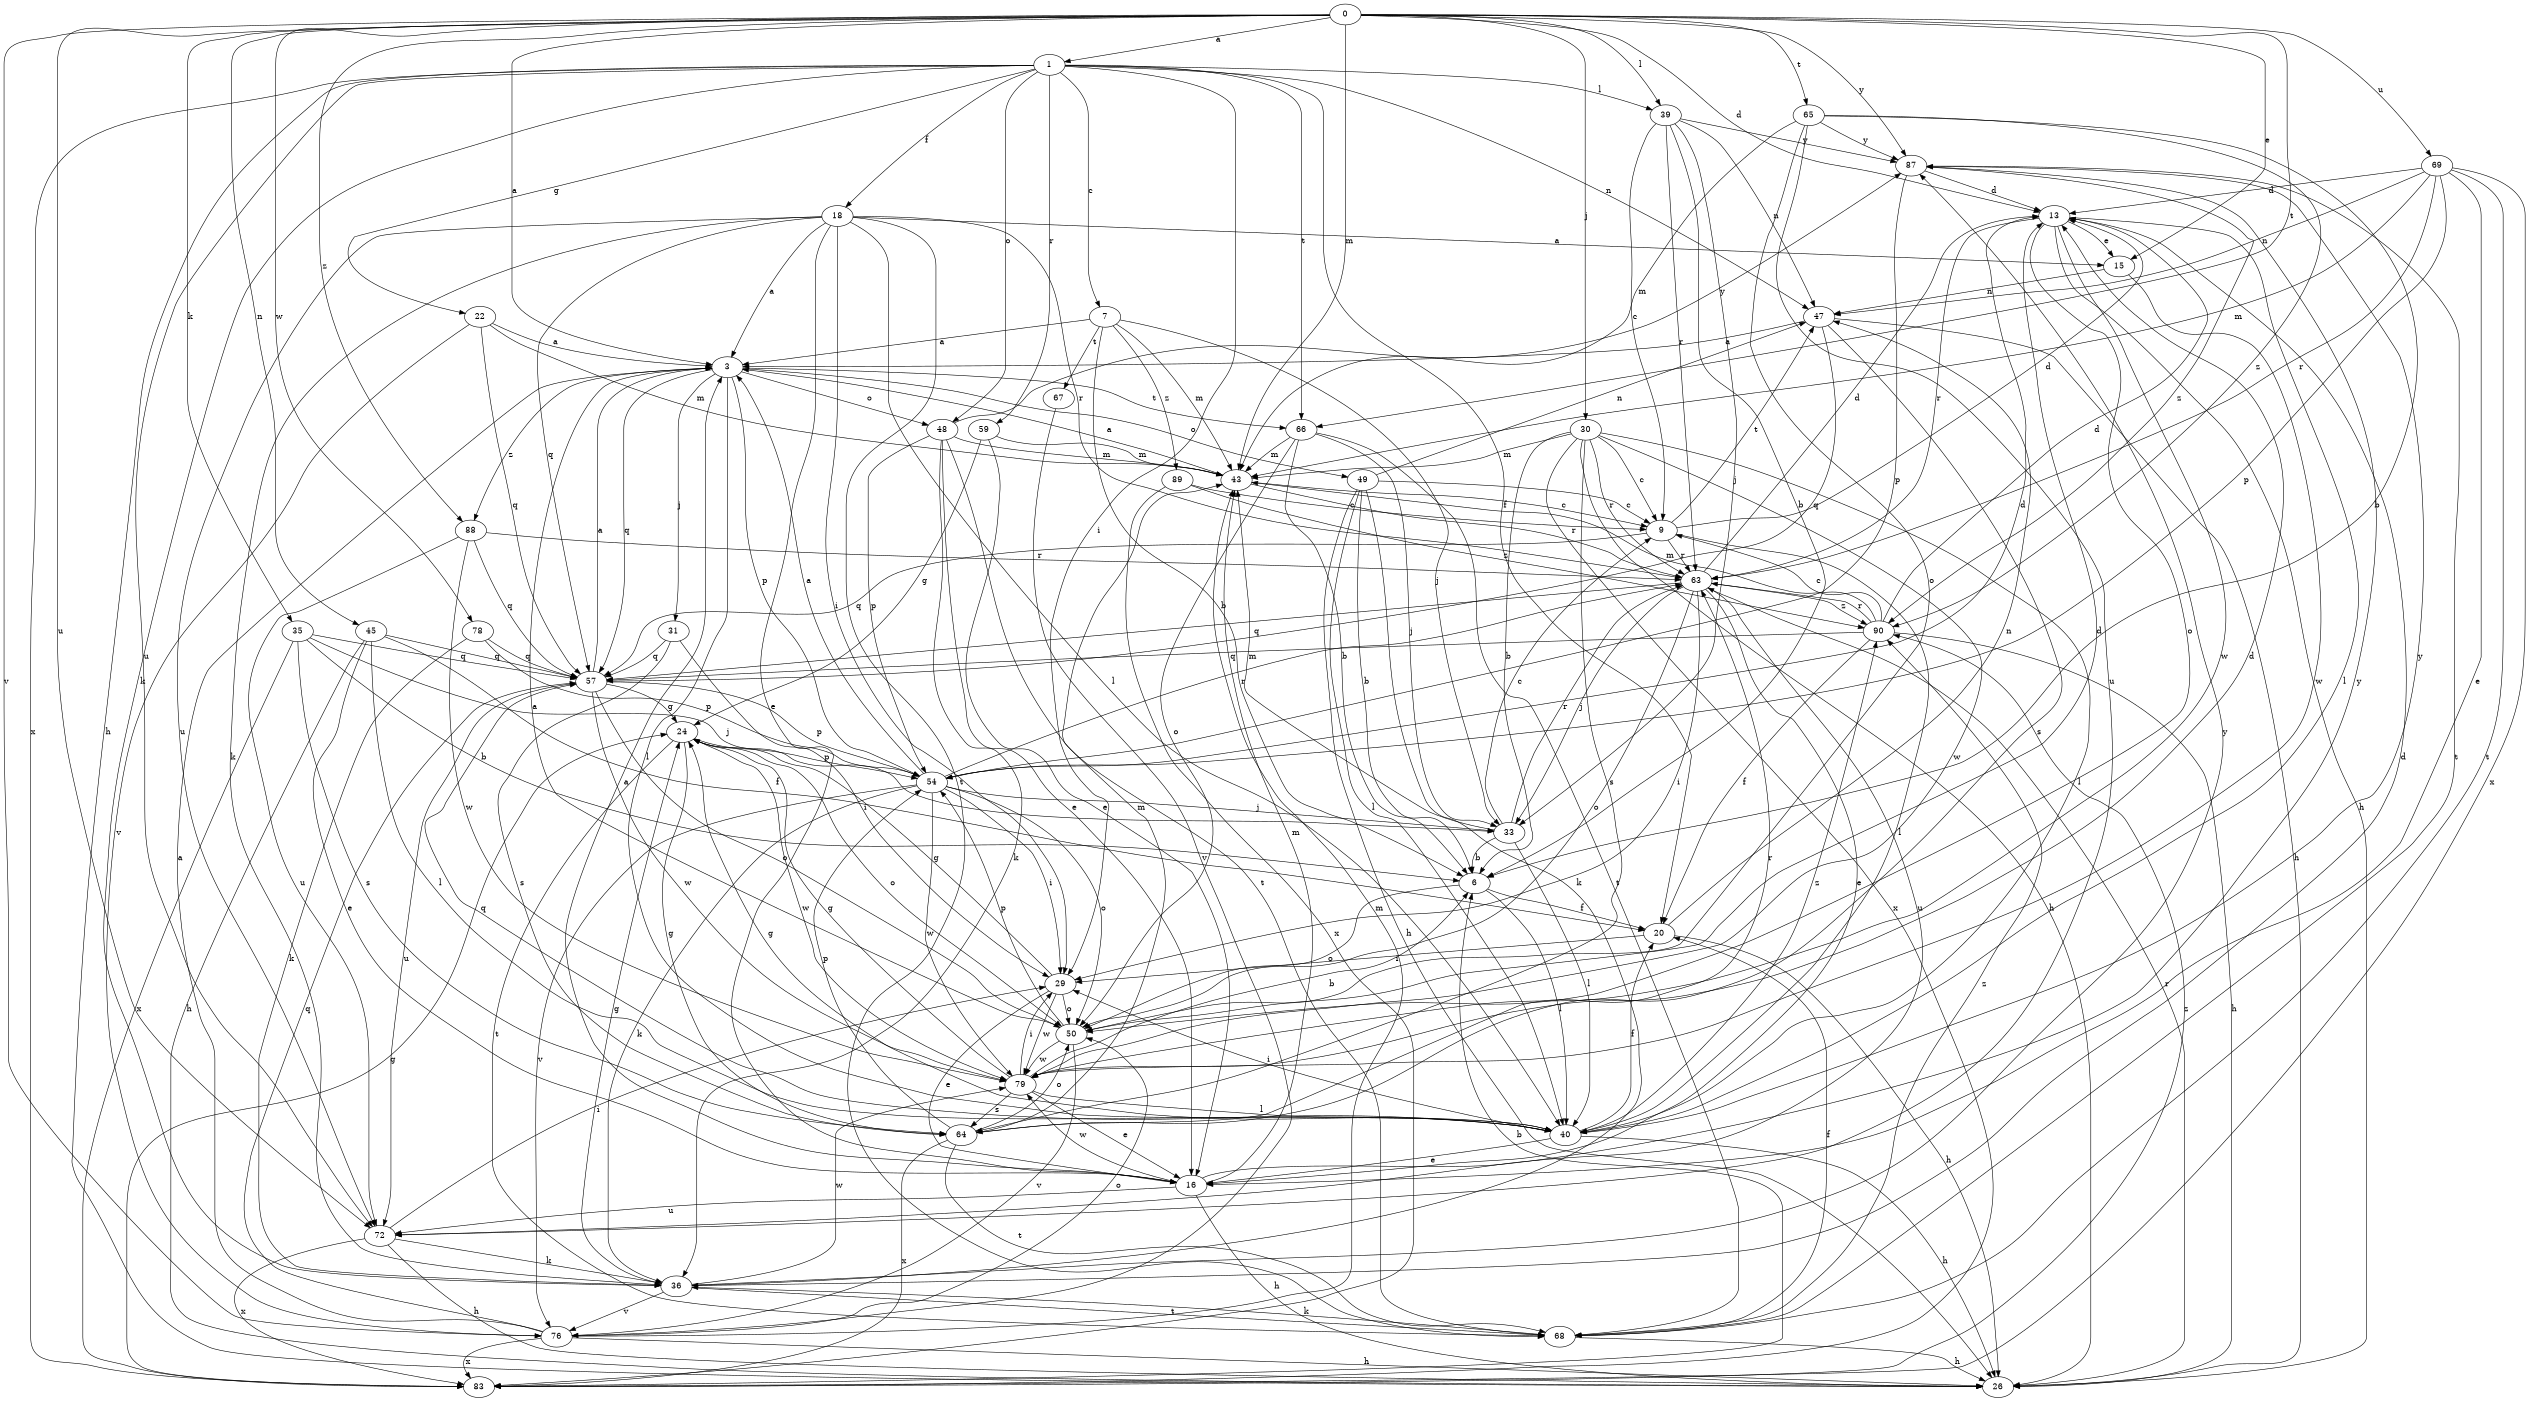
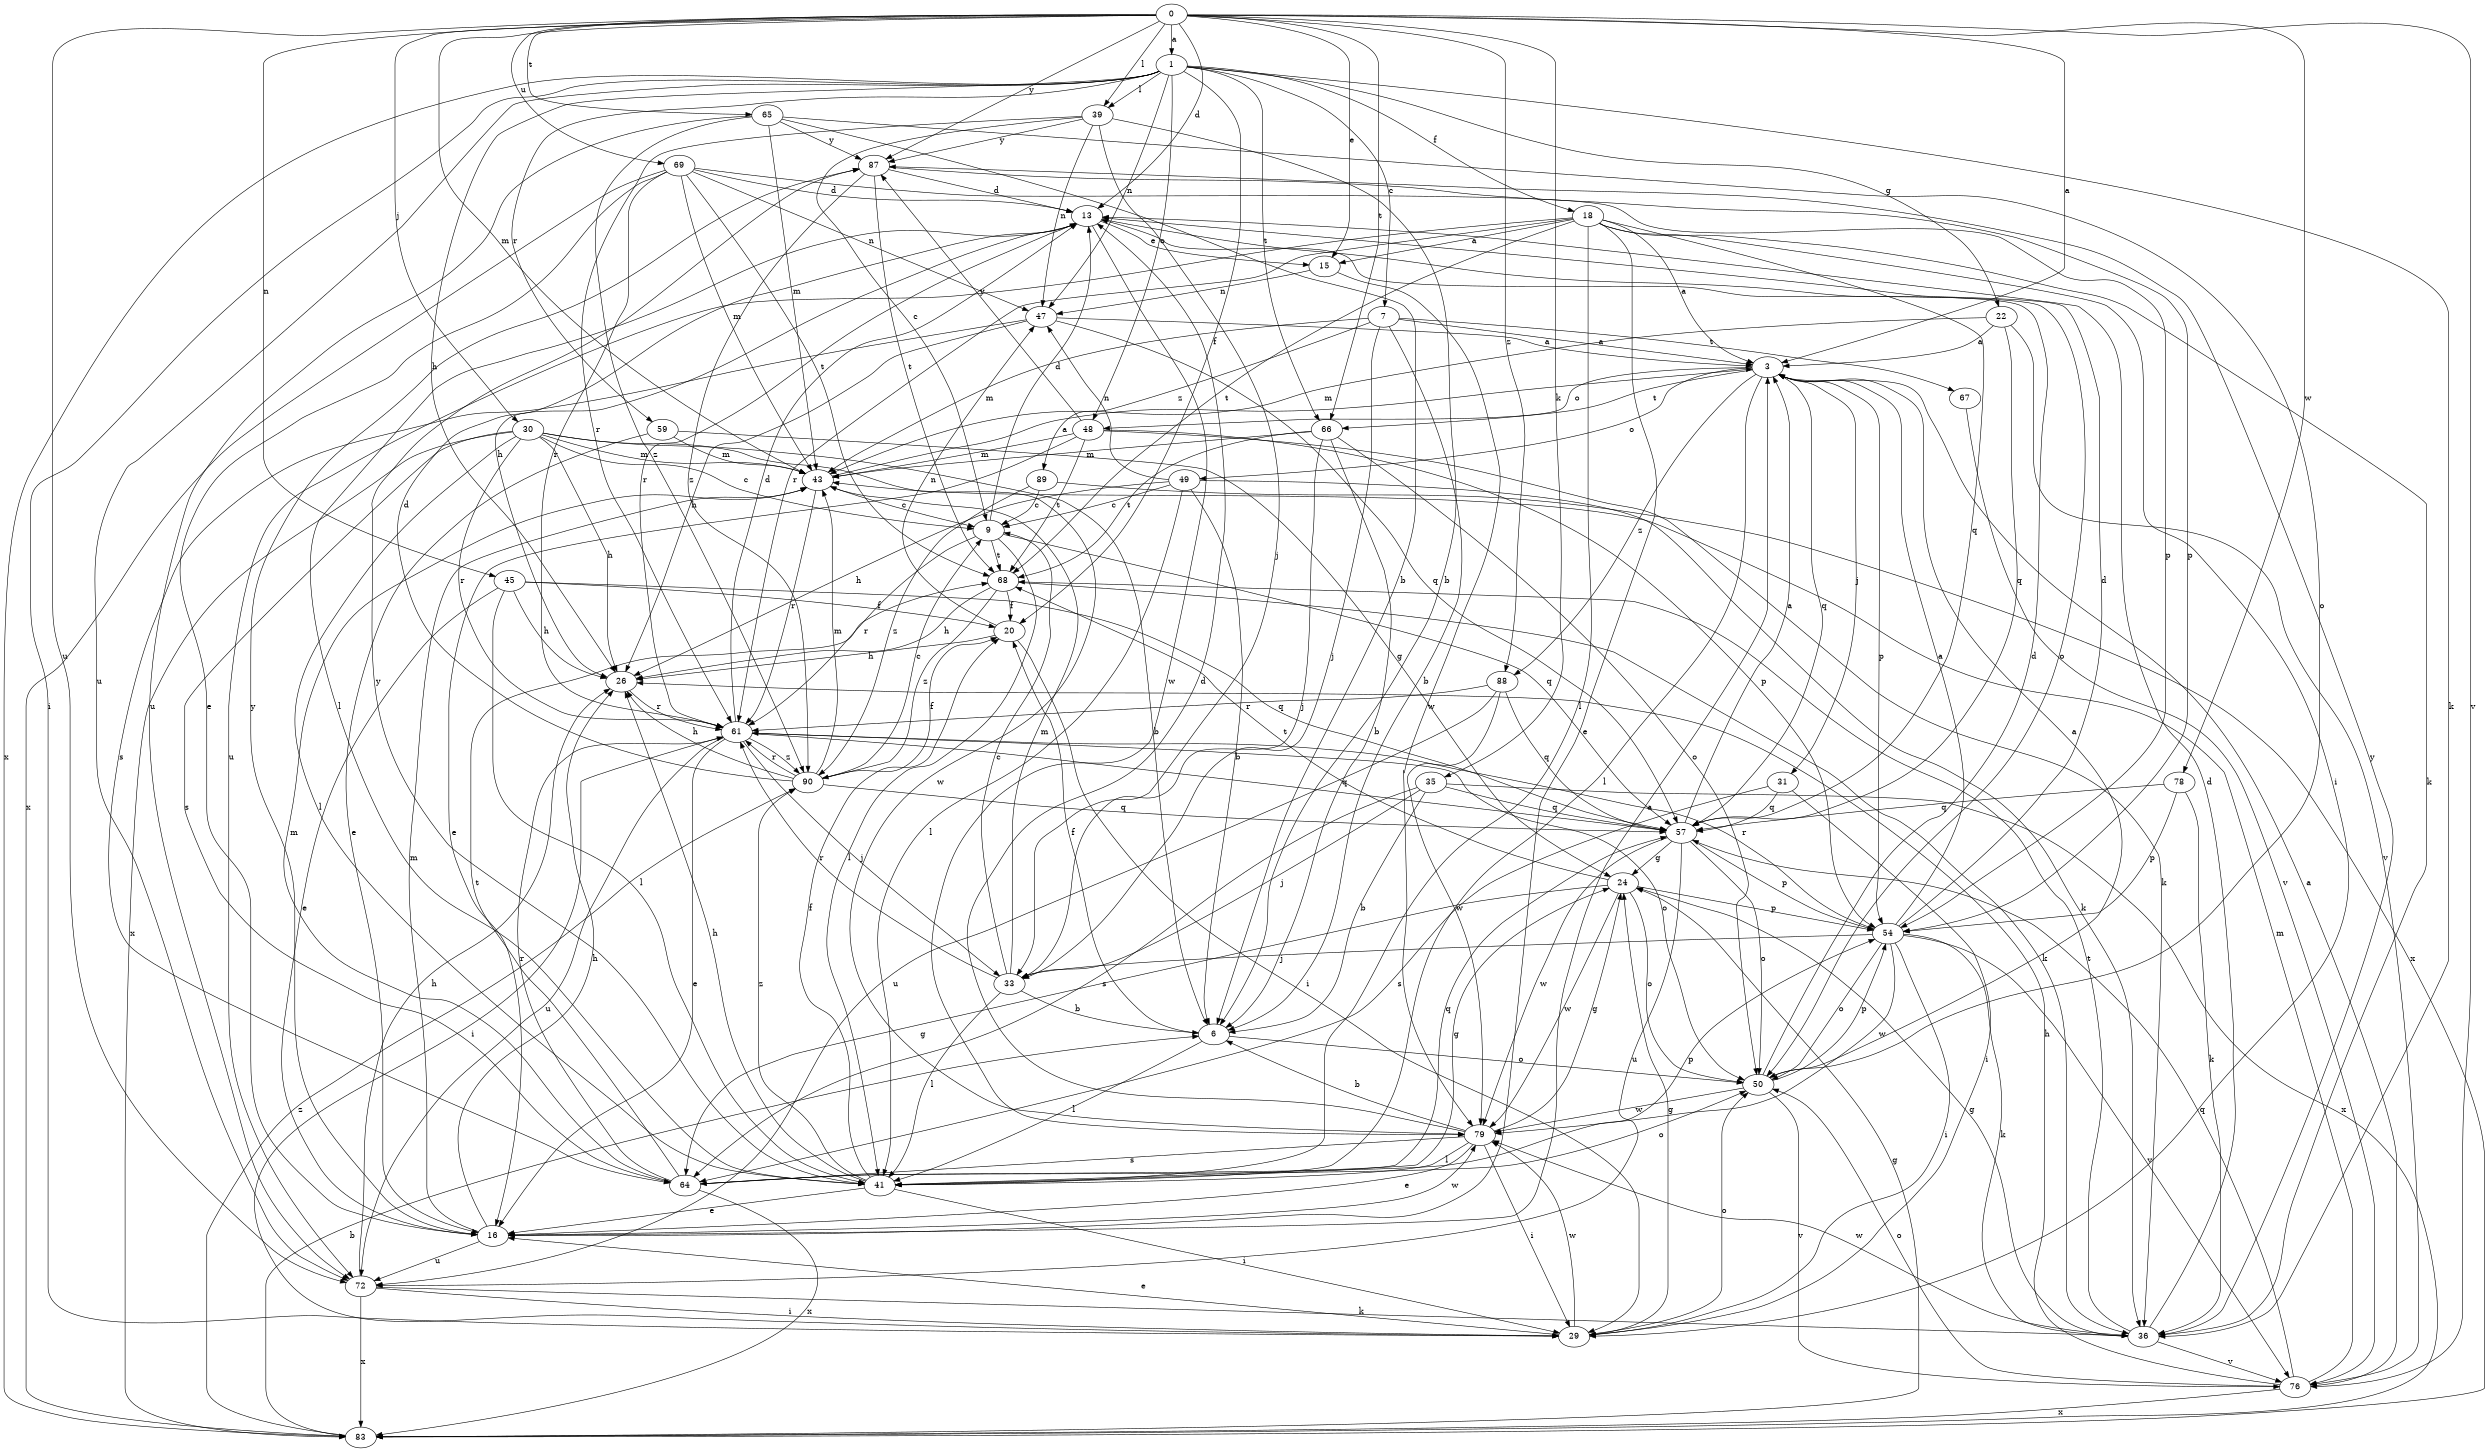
(1747, 431) -> (995, 553)
(1696, 581) -> (737, 732)
(1565, 1135) -> (880, 1186)
